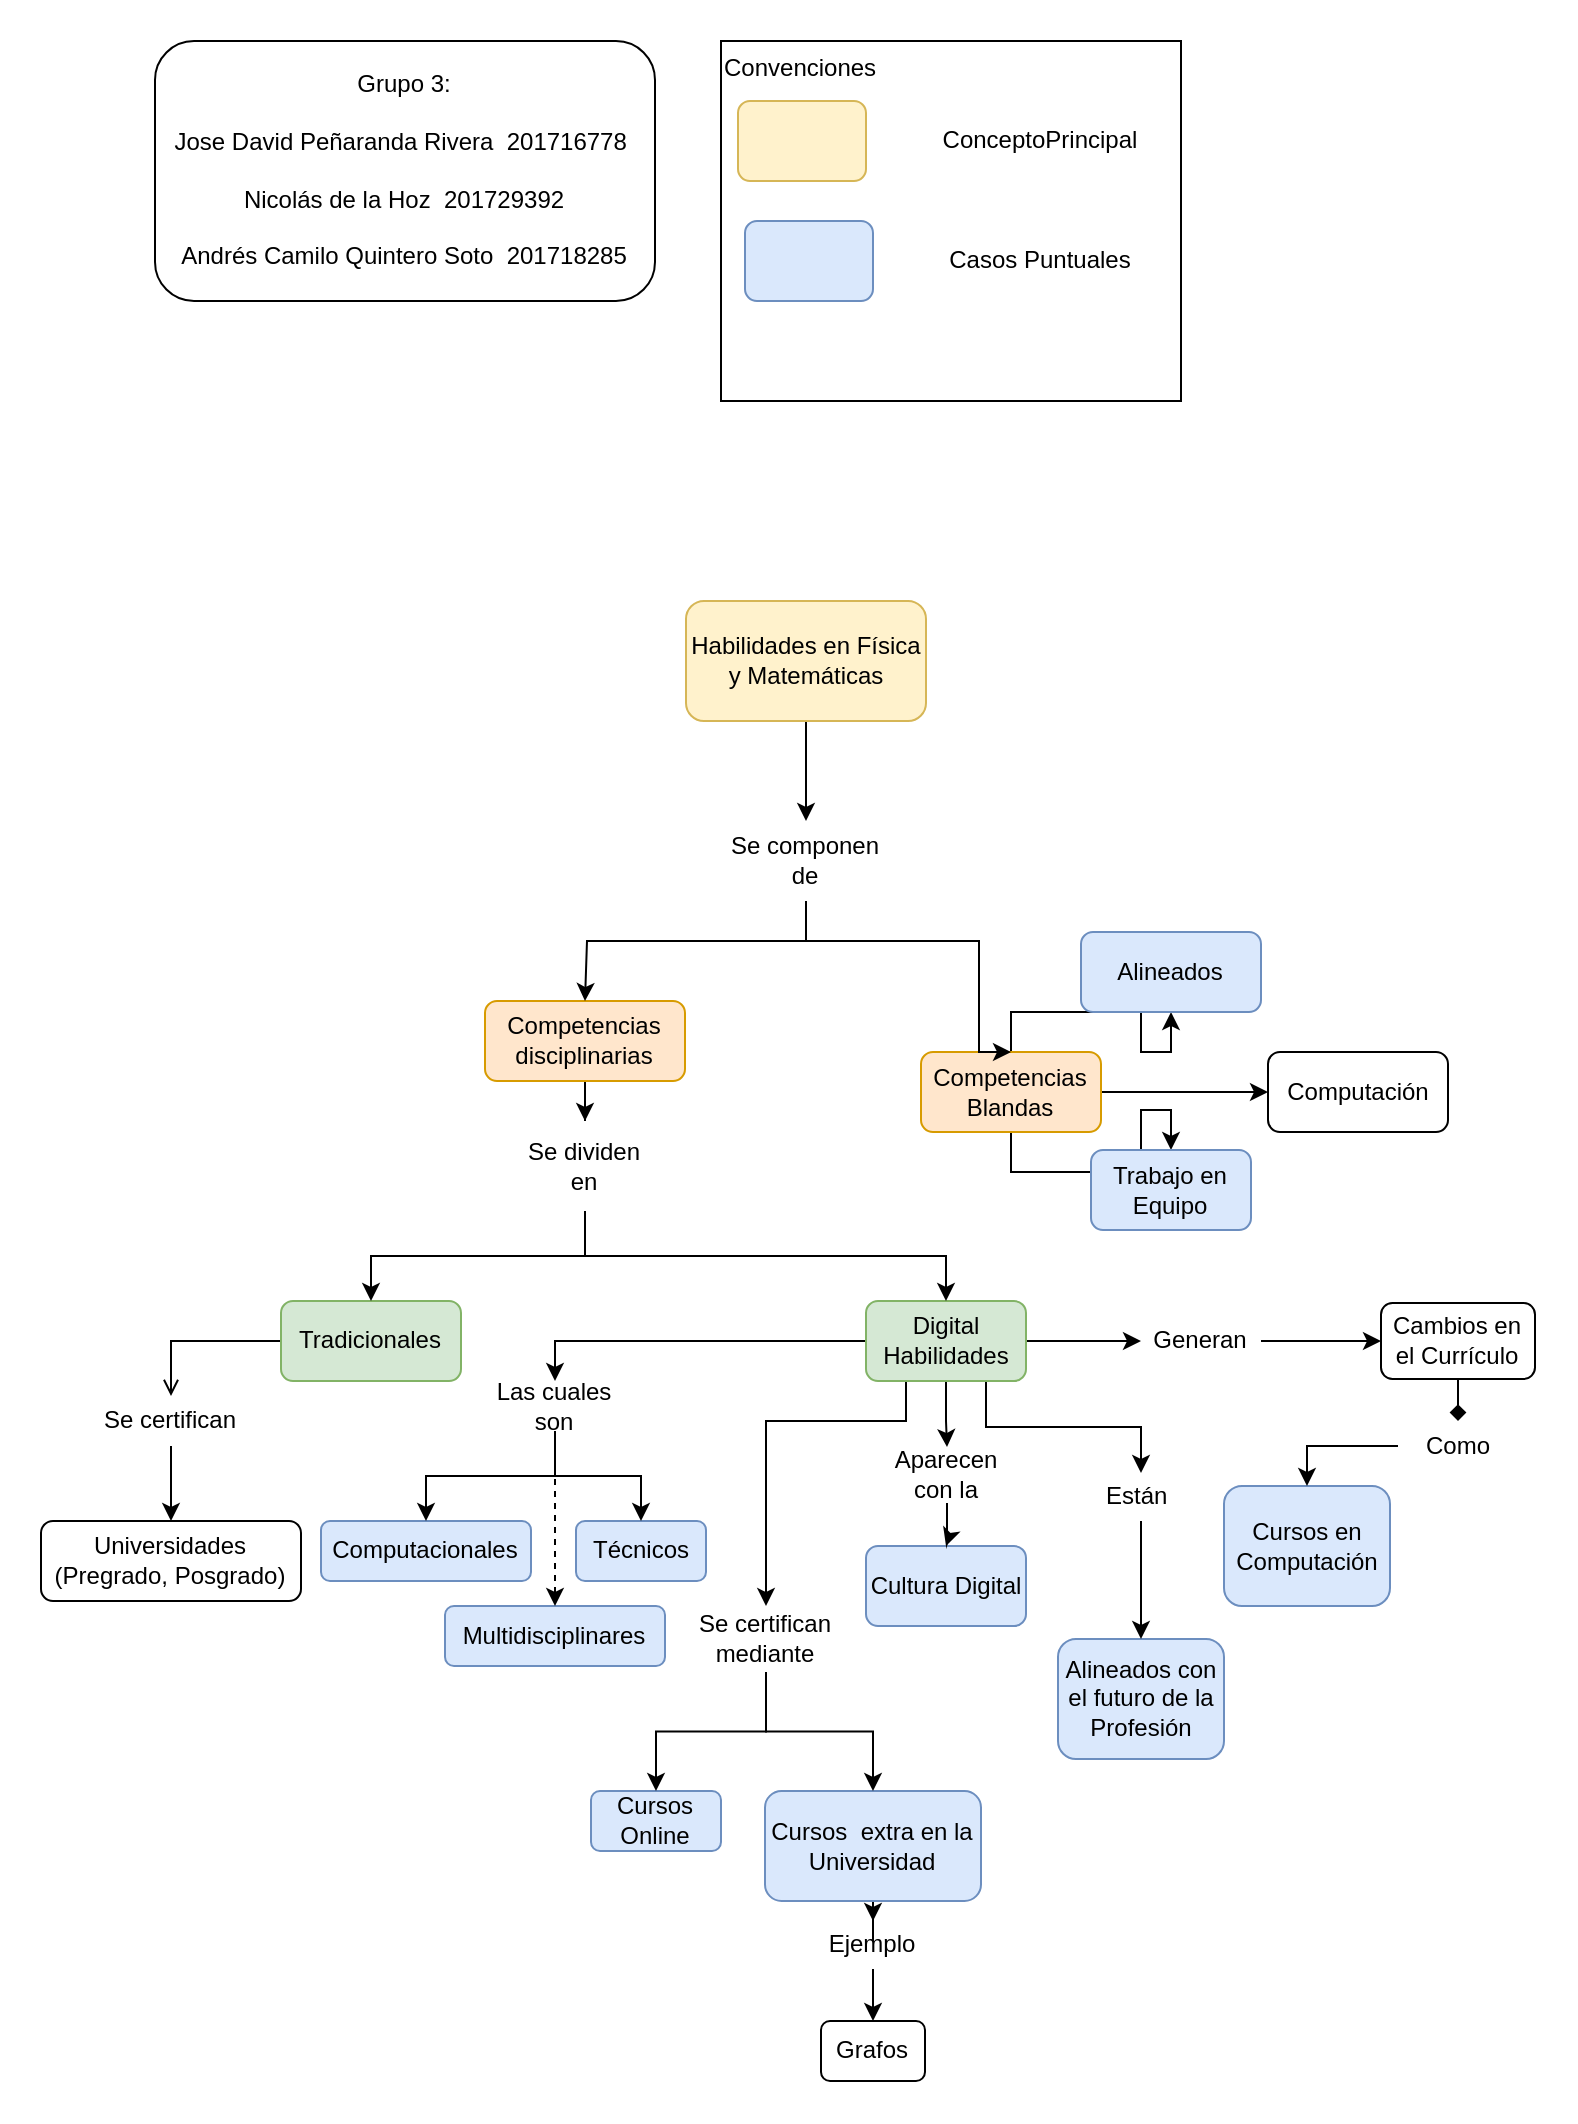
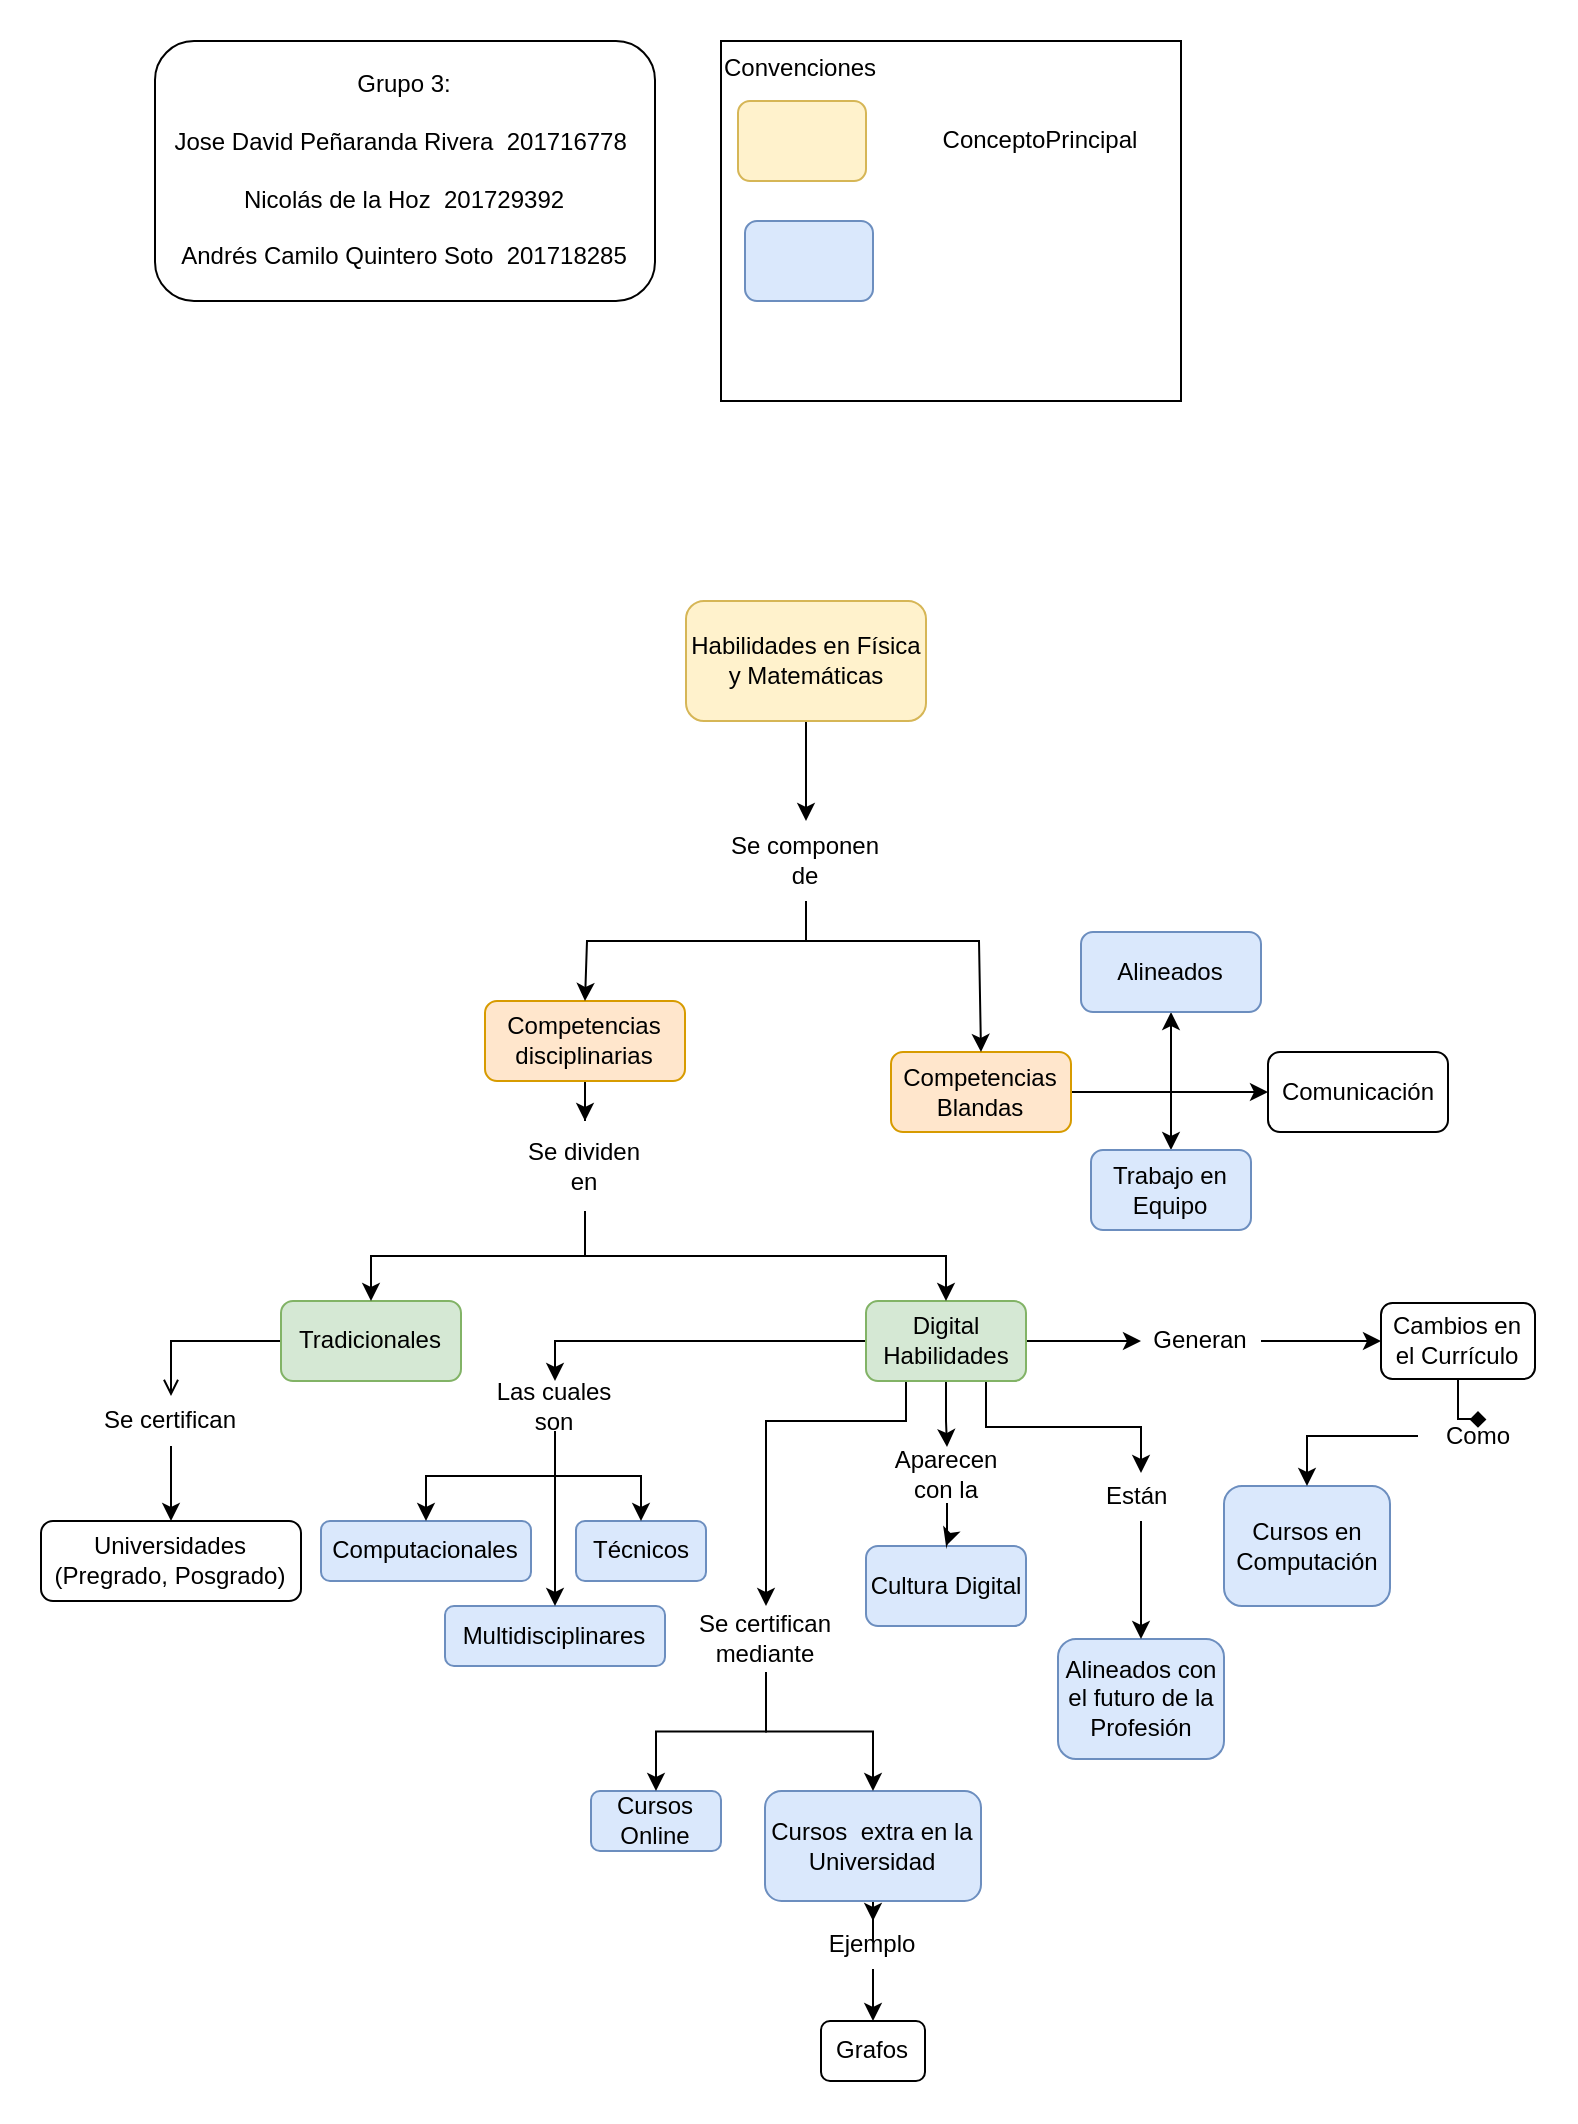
(1041, 261) -> none
(1011, 1092) -> (981, 1092)
(1359, 1093) -> (1359, 1093)
(1458, 1446) -> (1478, 1436)
(555, 1534) -> (555, 1534)
